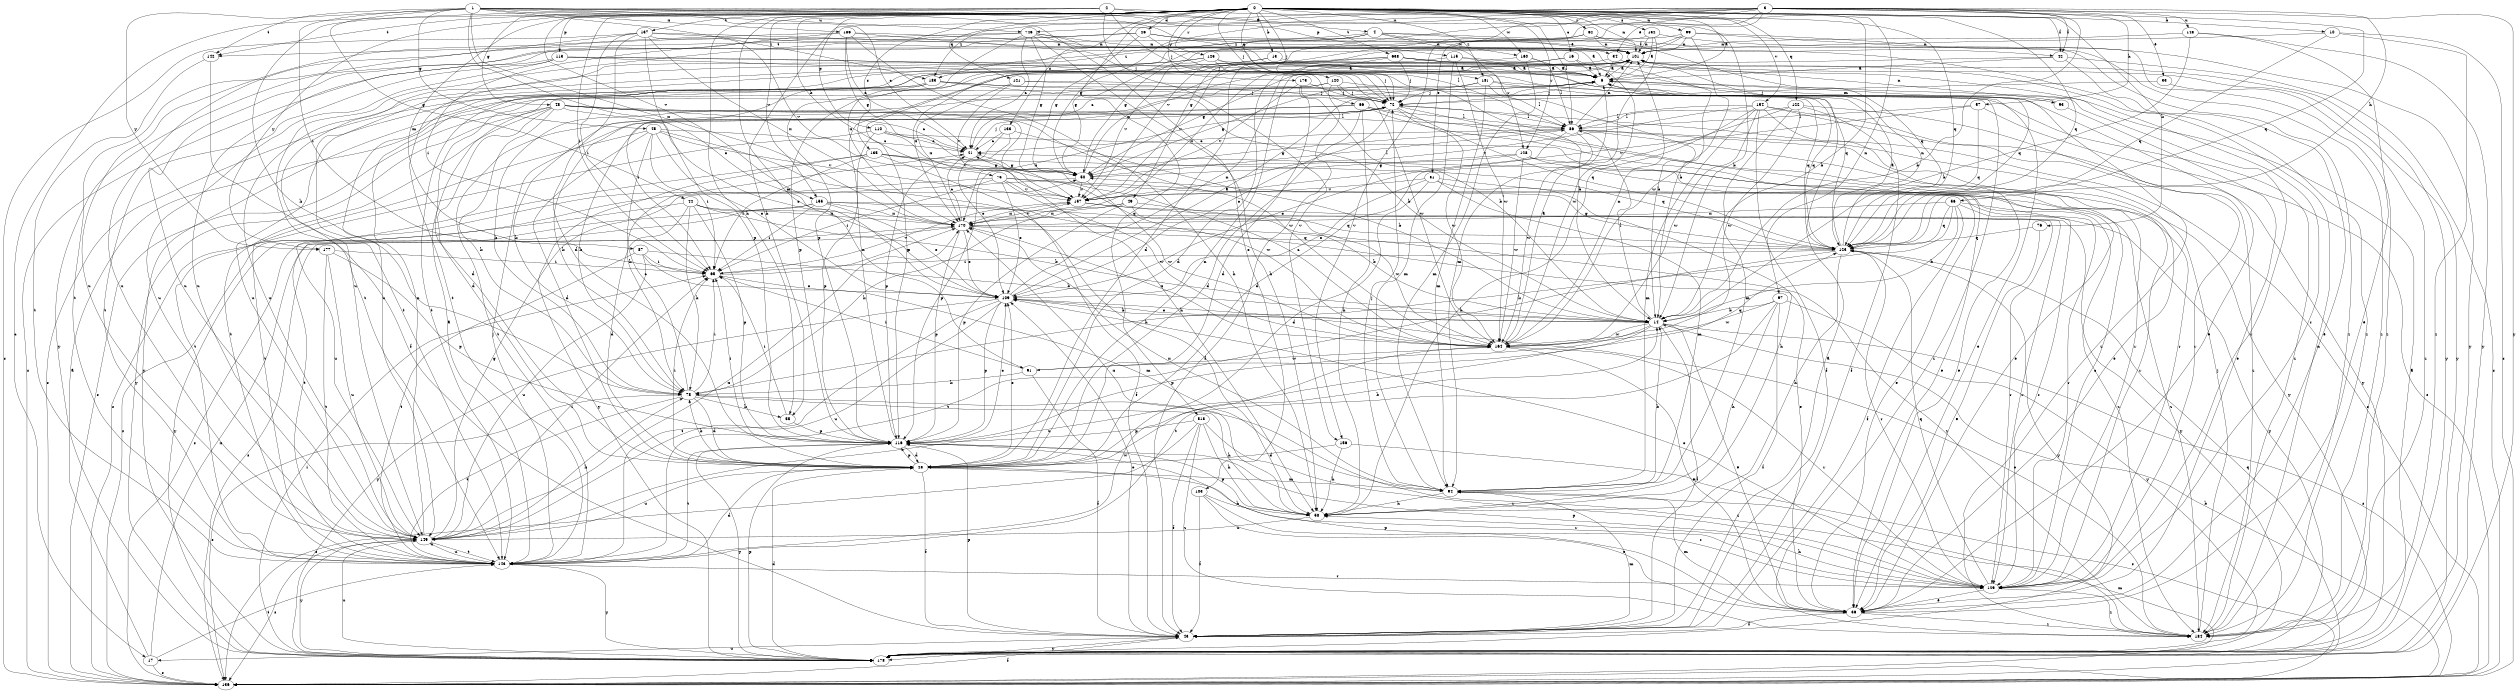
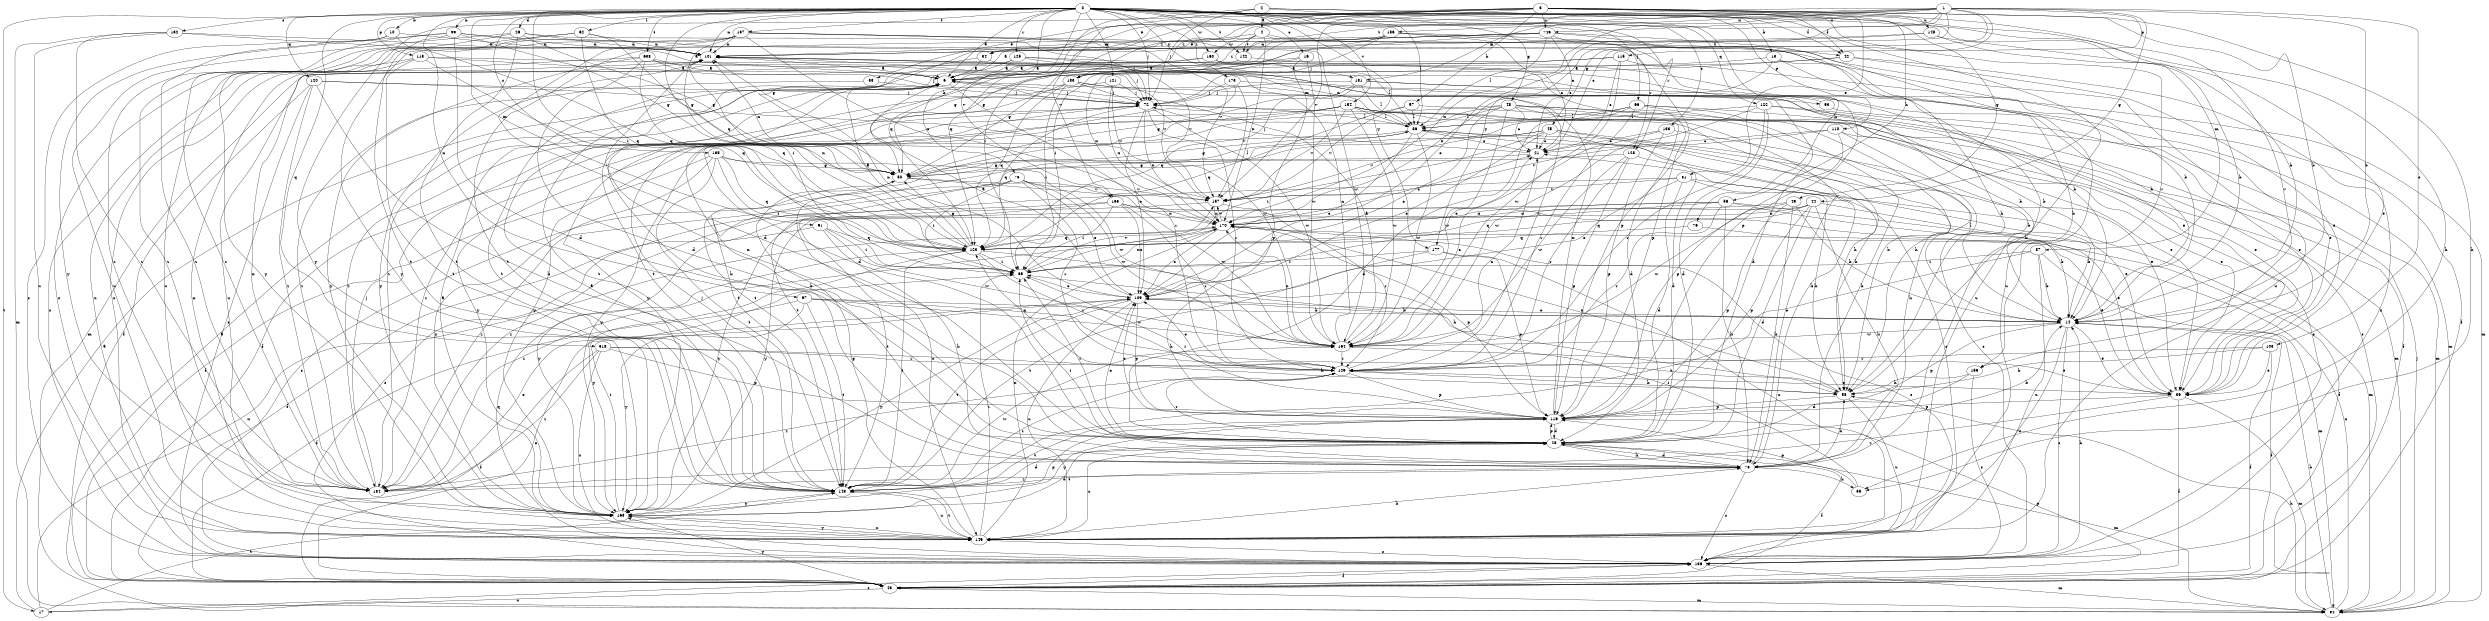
(15, 335) -> (4, 310)
(1265, 358) -> (1046, 299)
(881, 661) -> (621, 516)
